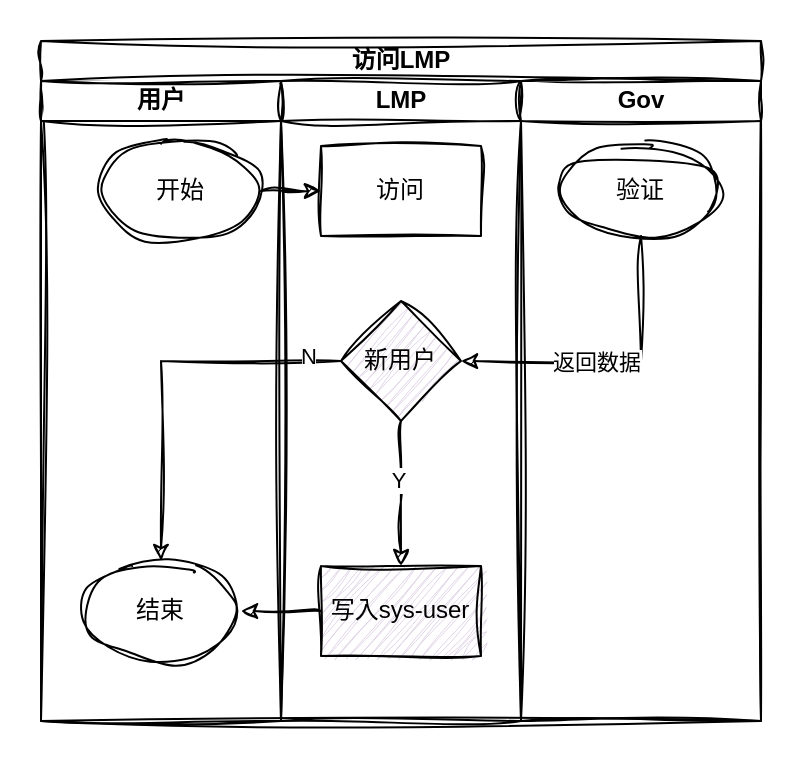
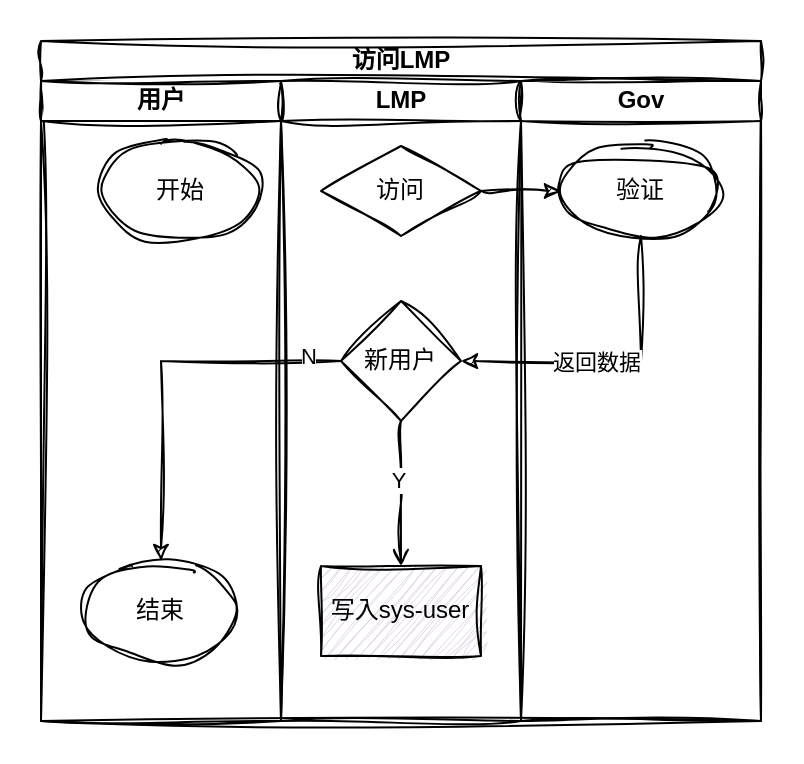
(295, 191) -> none
(401, 191) -> (401, 191)
none -> (517, 191)
(401, 361) -> (401, 361)
(401, 550) -> (401, 554)
(286, 611) -> none
